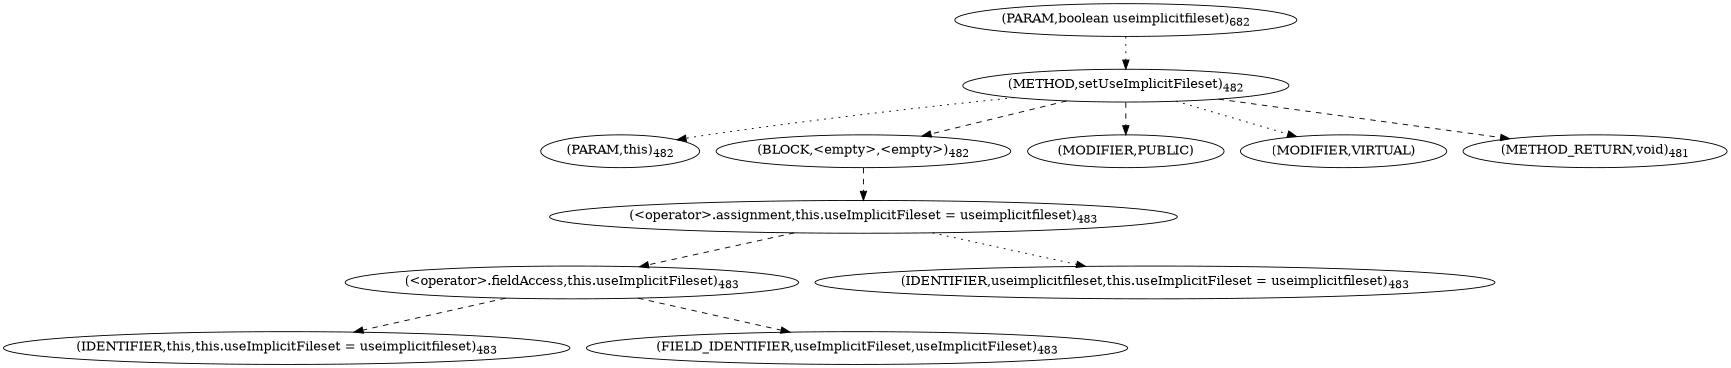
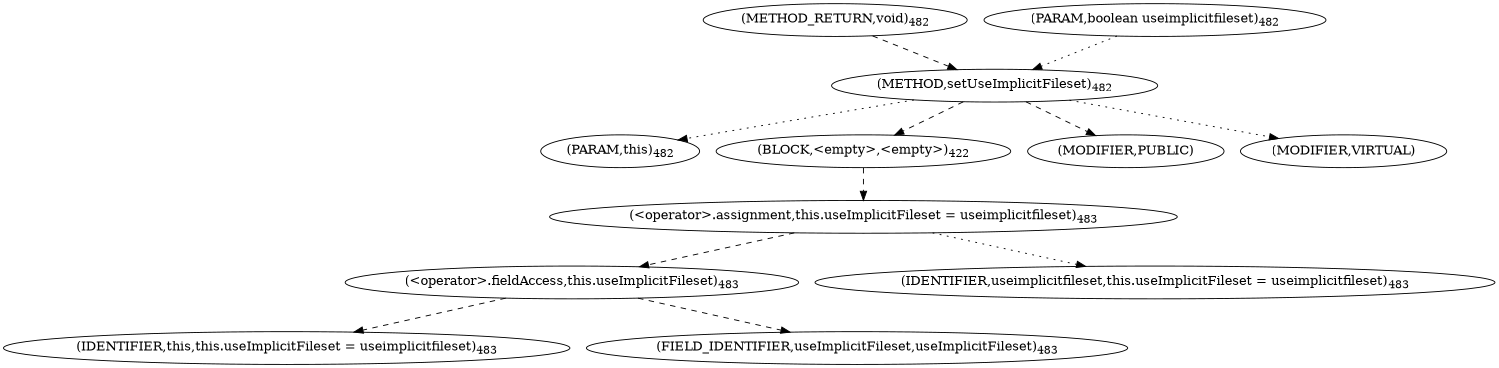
(1240, 19) -> (1269, 19)
(1360, 118) -> (910, 51)
(959, 150) -> (959, 150)
(1679, 150) -> (919, 19)
